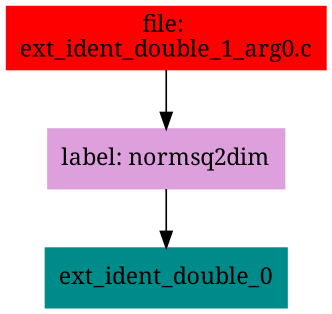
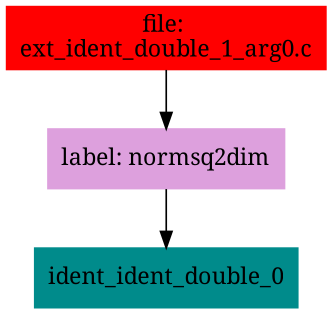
(166, 278) -> (166, 278)
